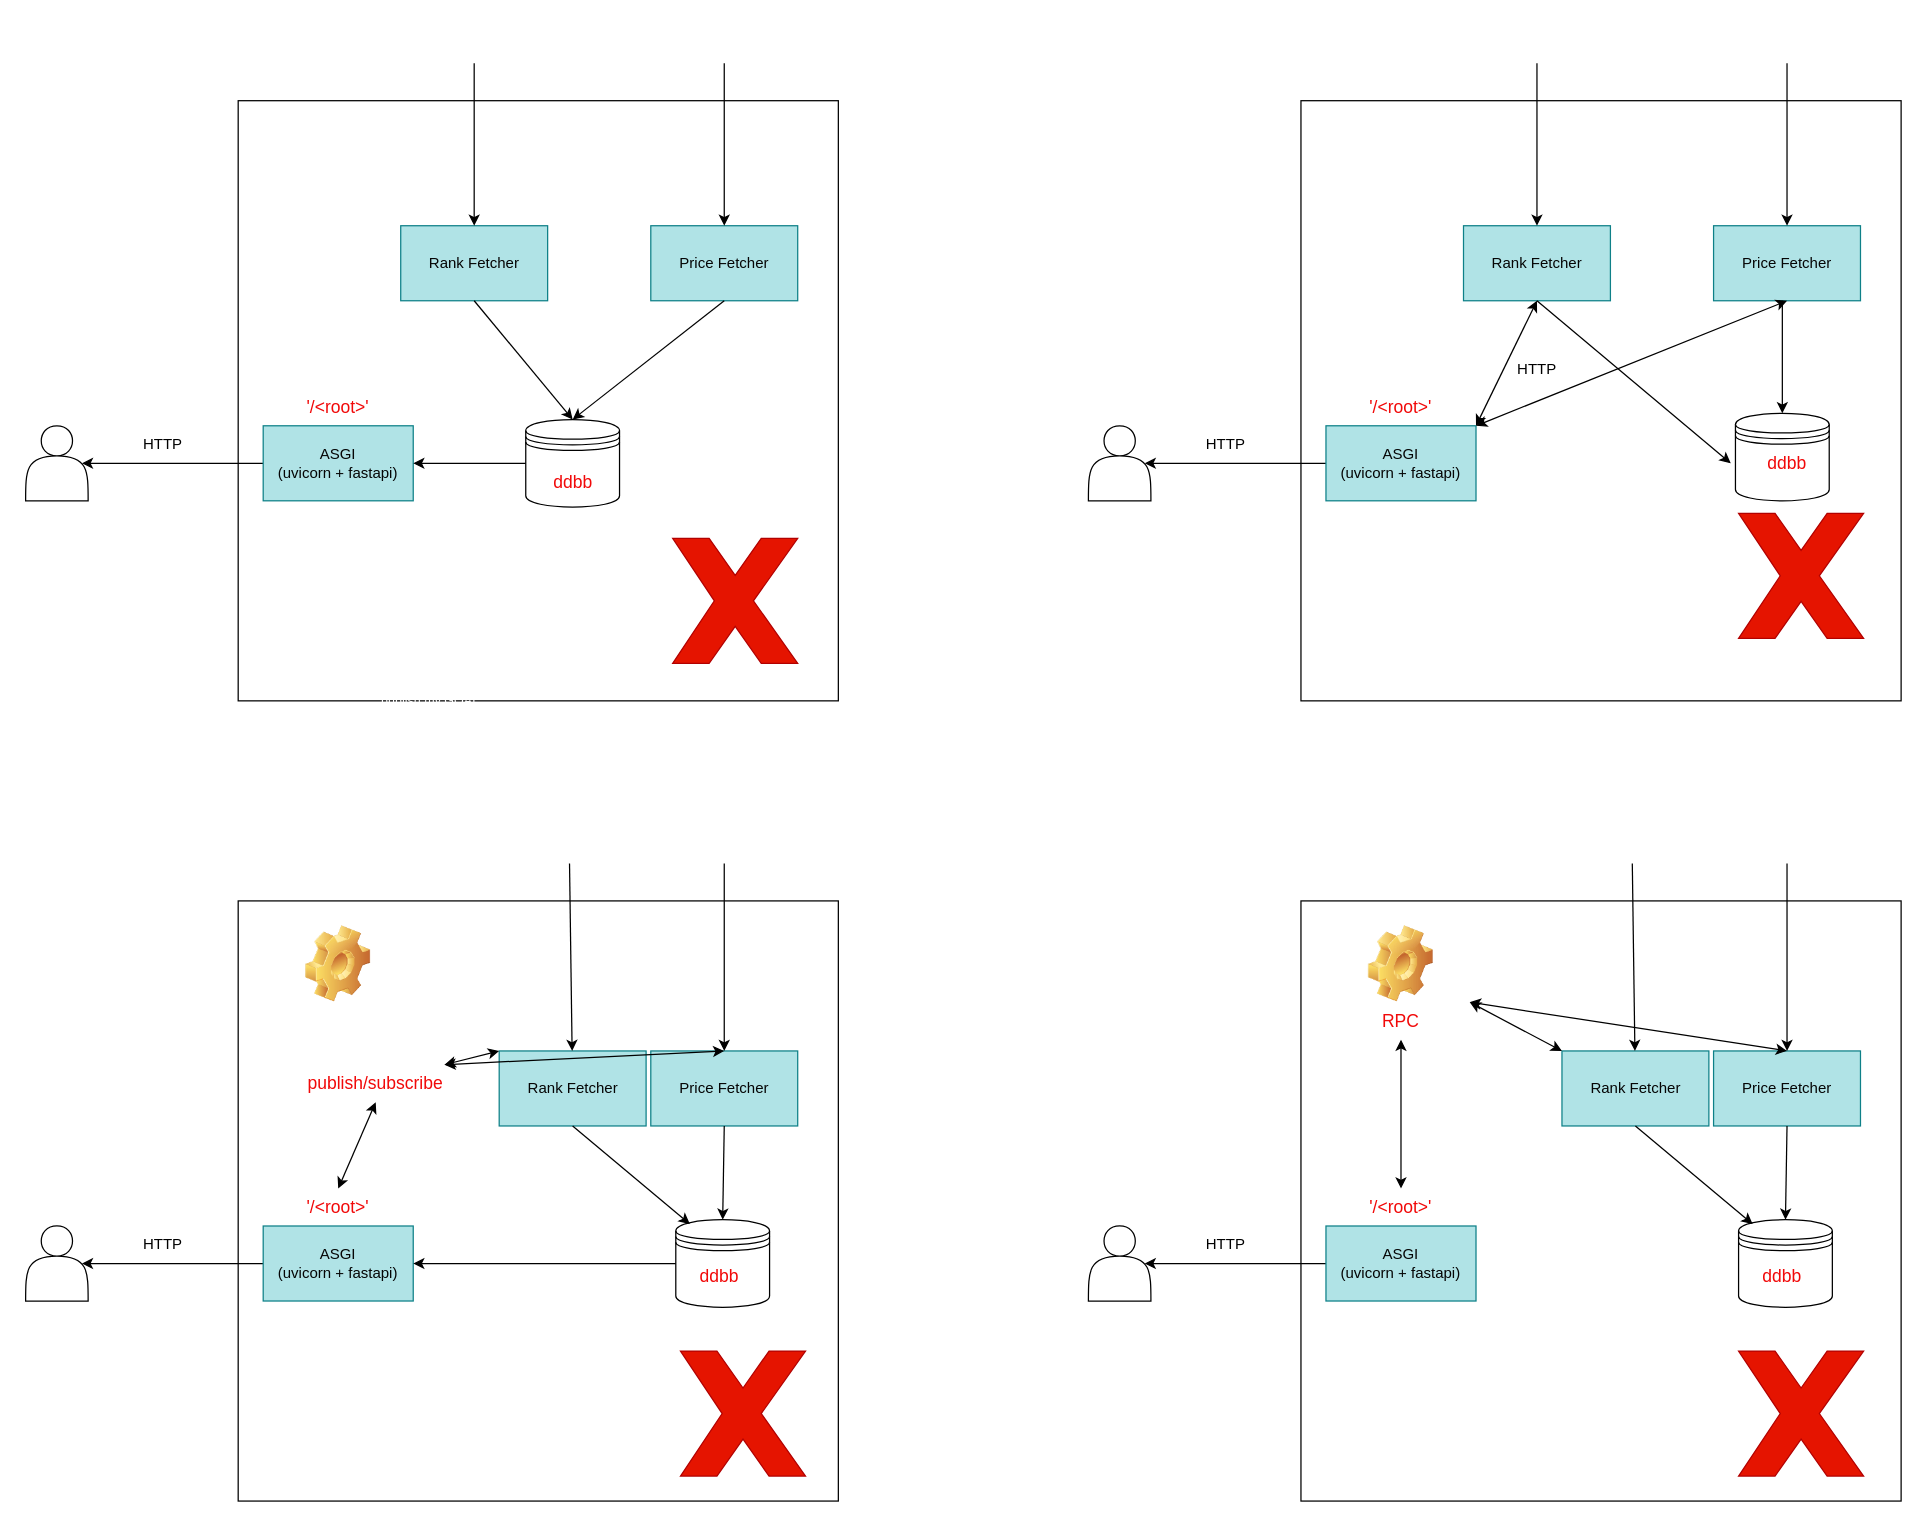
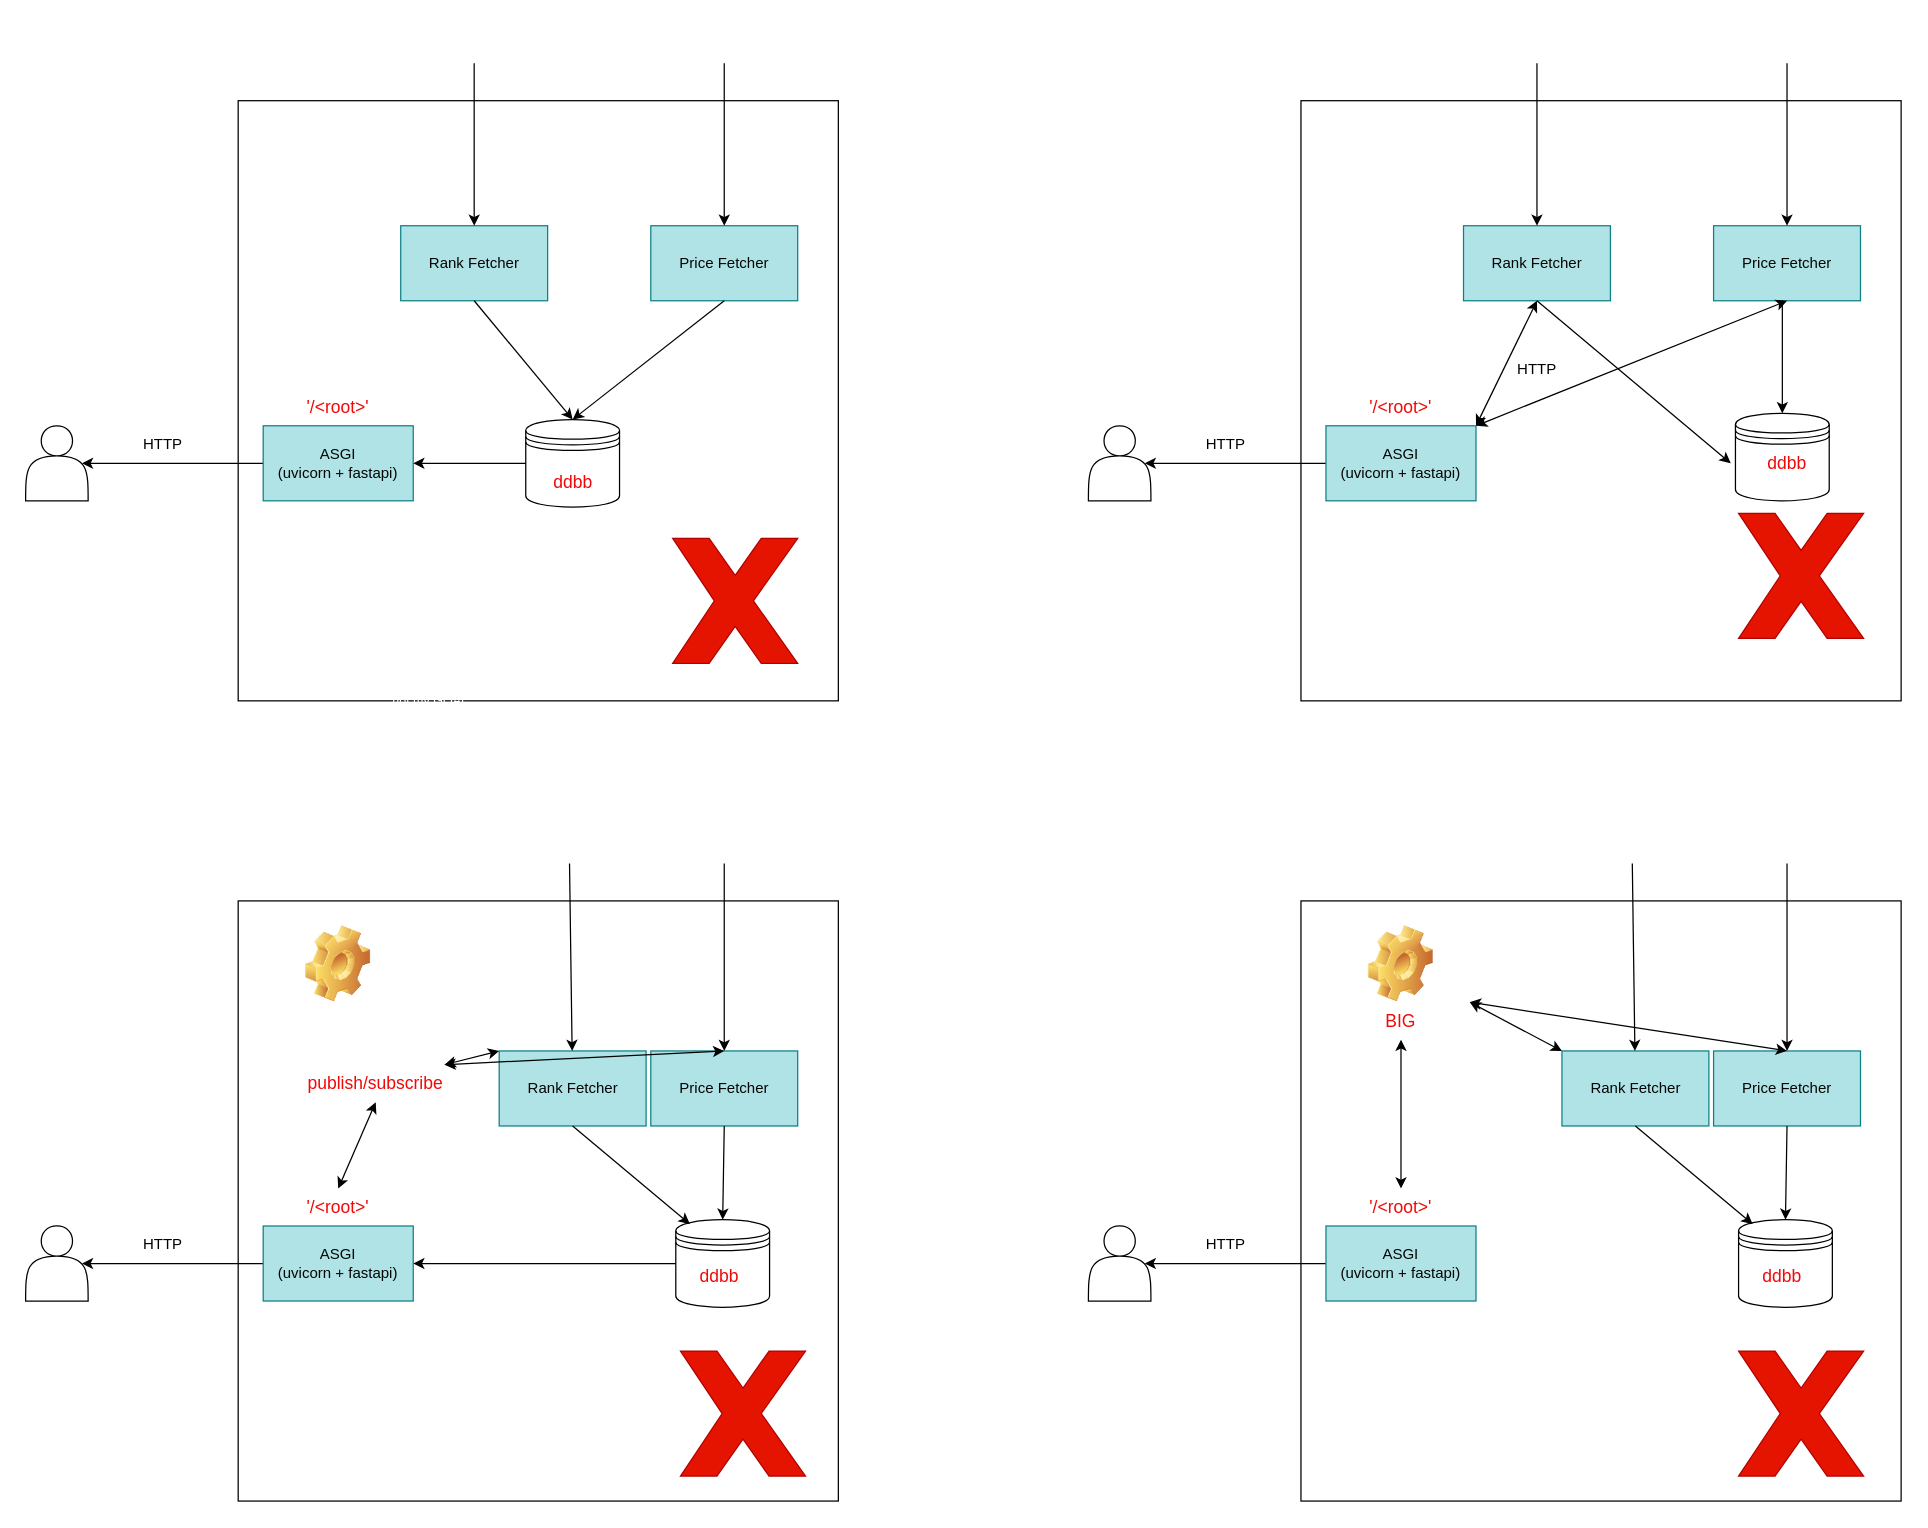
(431, 626) -> (431, 626)
(1401, 1021) -> (1401, 1021)
